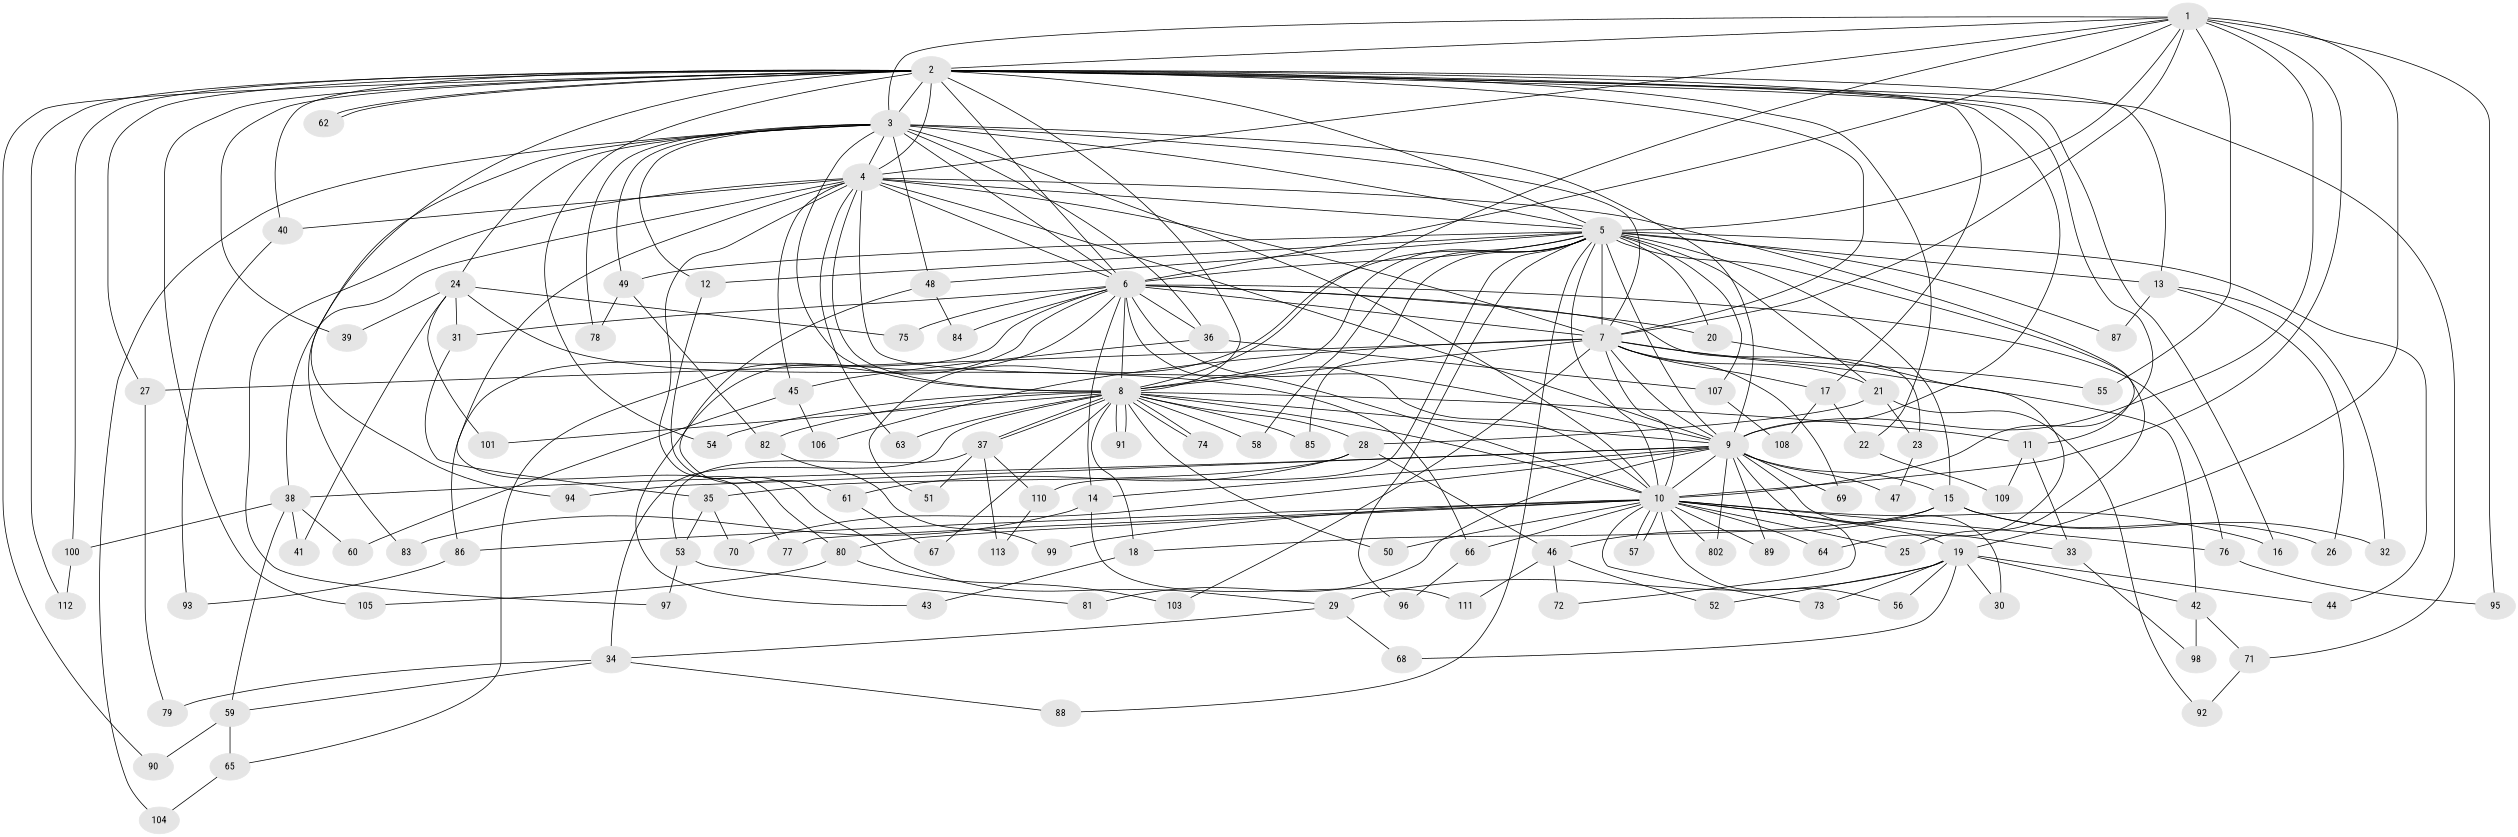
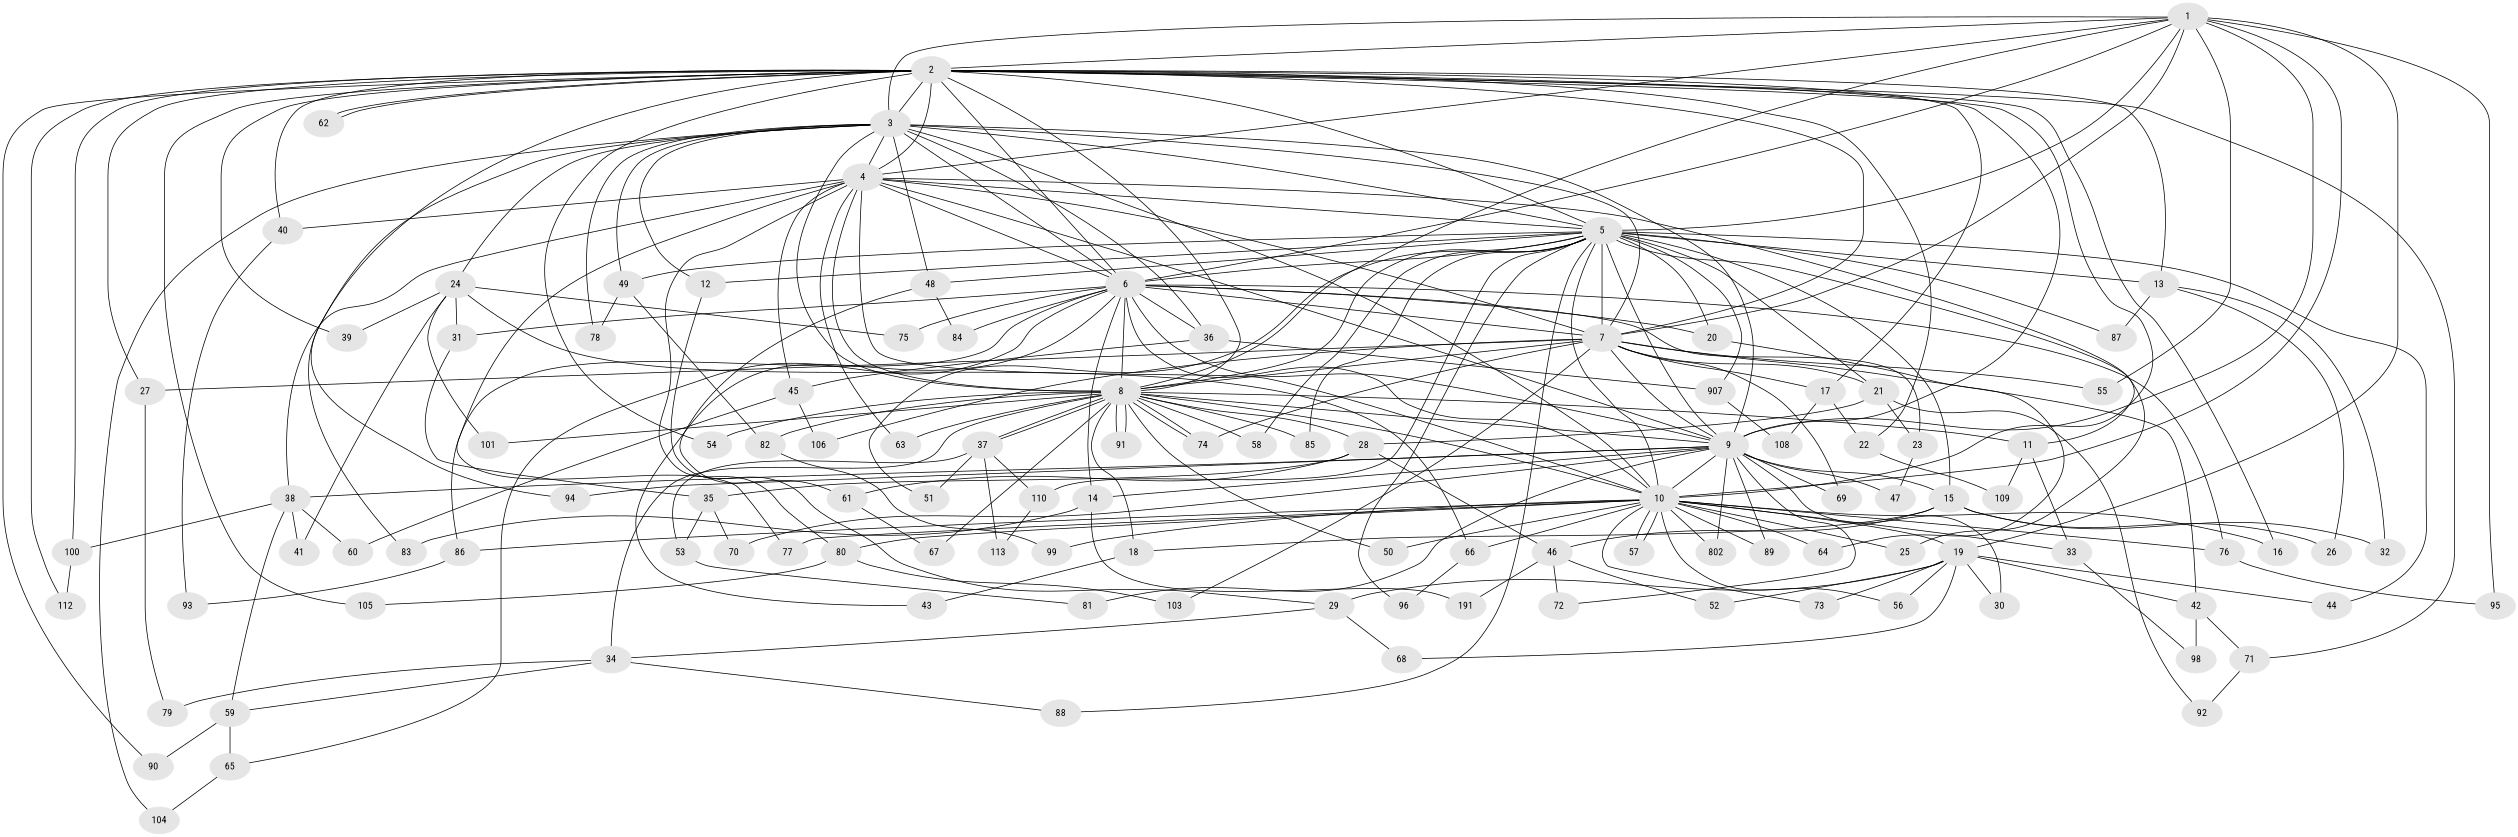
(1715, 392) -> (1715, 392)
(1631, 402) -> (1426, 375)
(666, 606) -> none
(1466, 606) -> (1466, 606)
